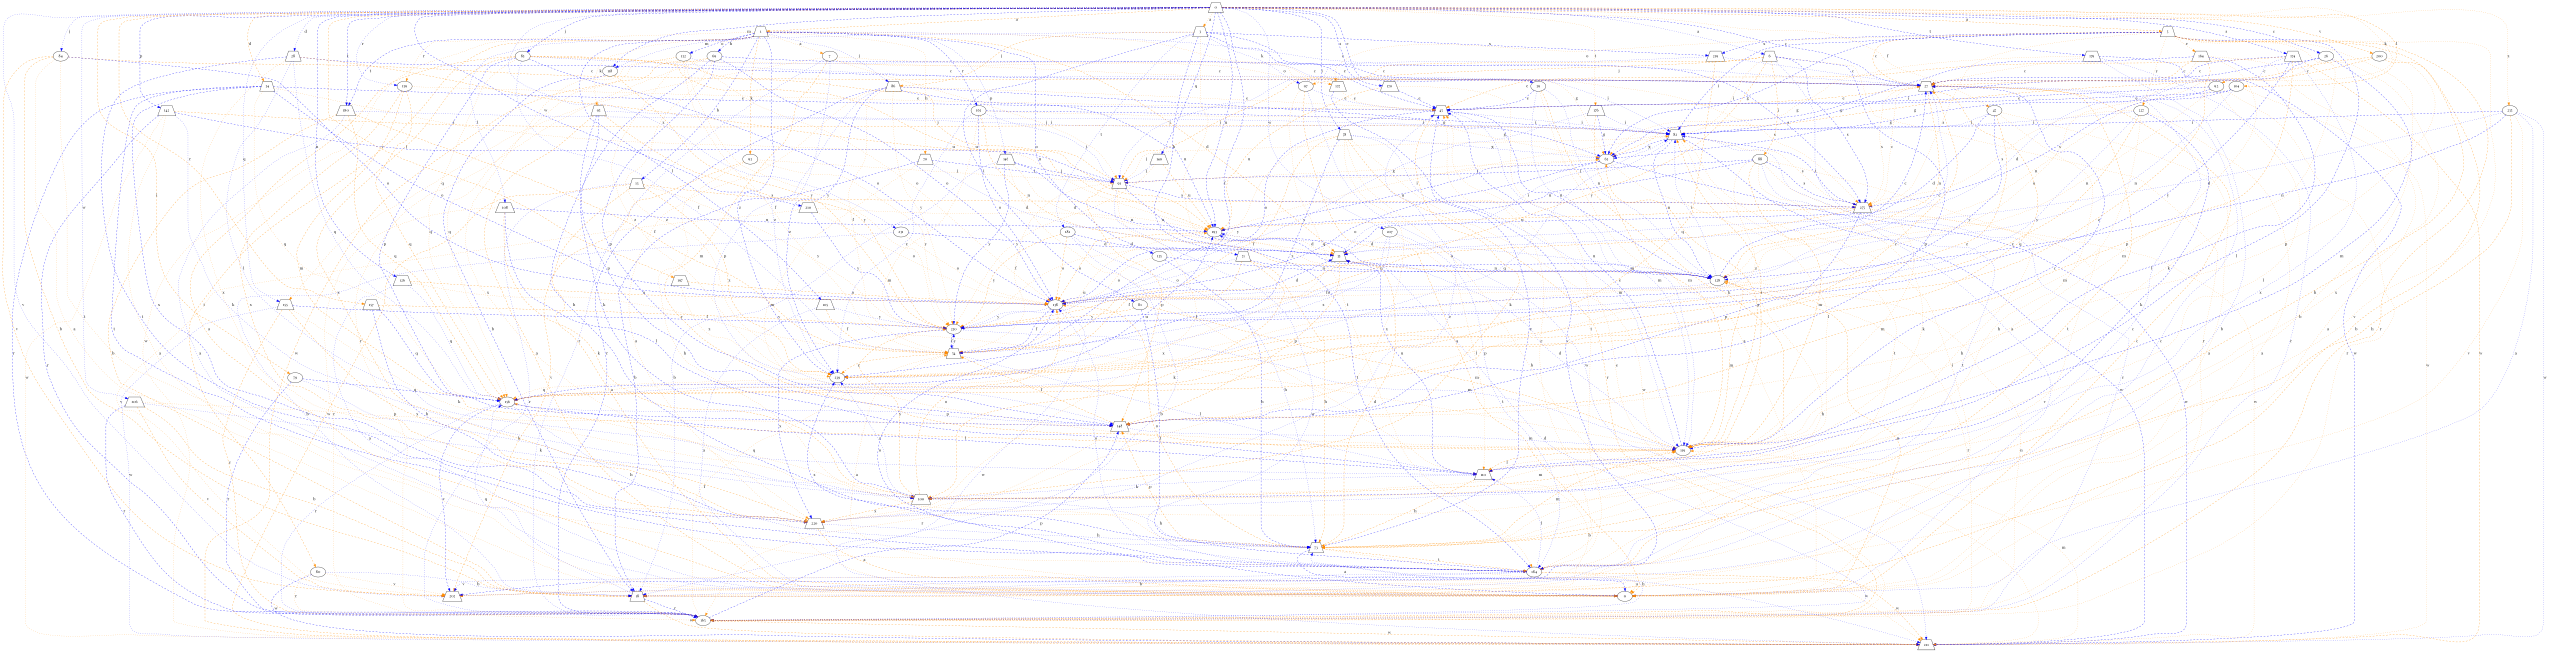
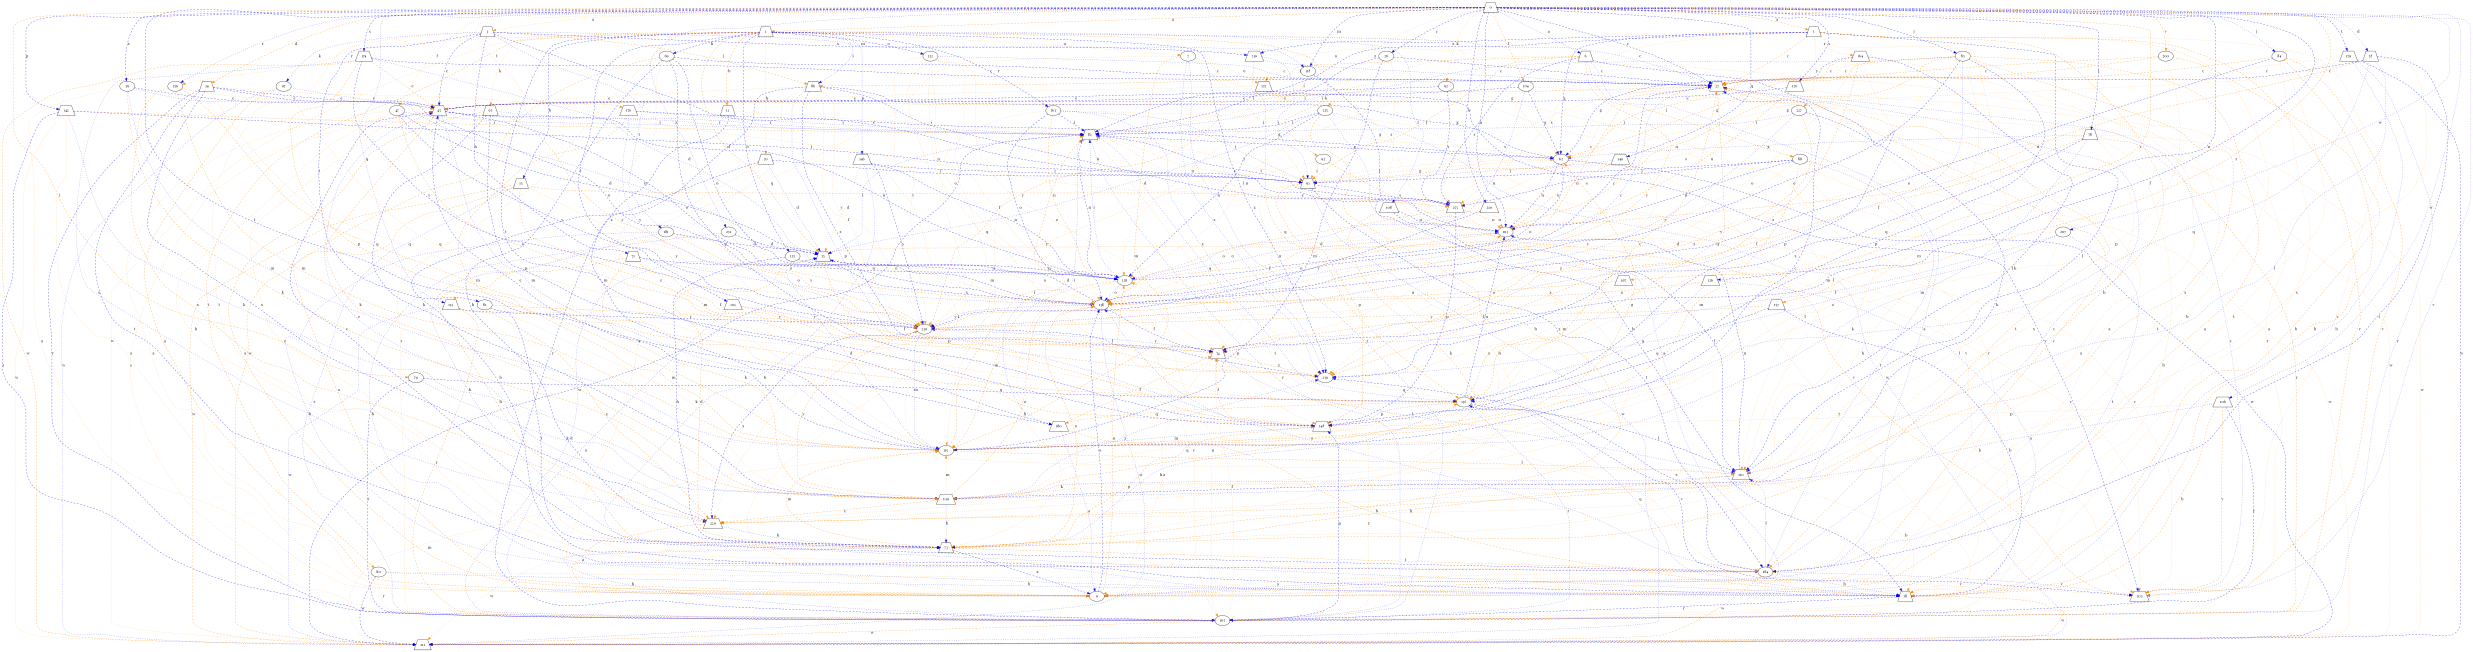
(1539, 69) -> (1203, 81)
none -> (728, 111)
(392, 260) -> (1262, 407)
(564, 469) -> (1993, 427)
